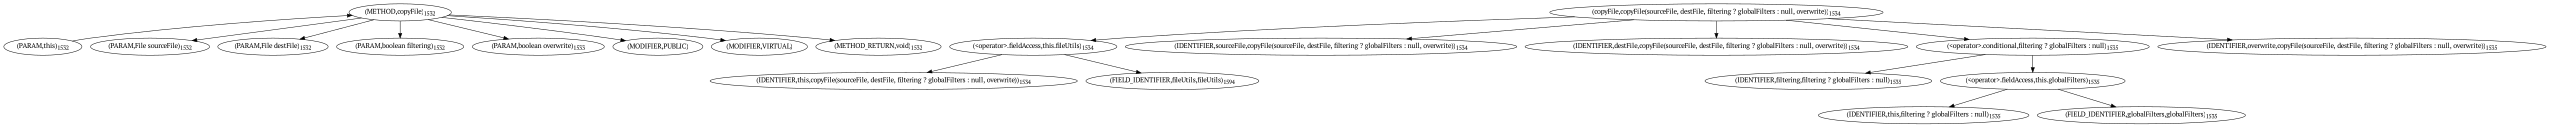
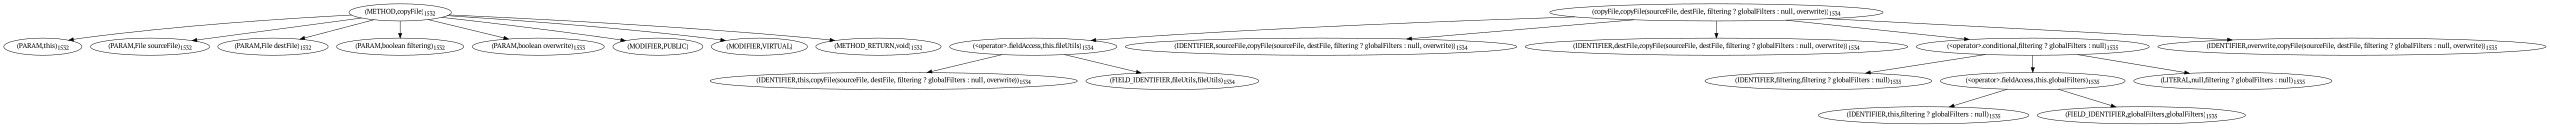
(209, 25) -> (212, 24)
(1229, 80) -> (1229, 80)
none -> (2233, 81)
